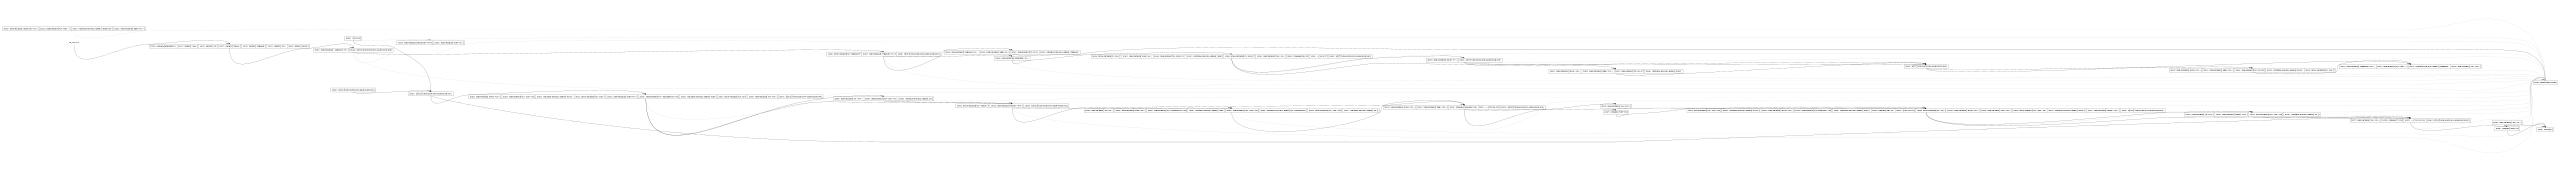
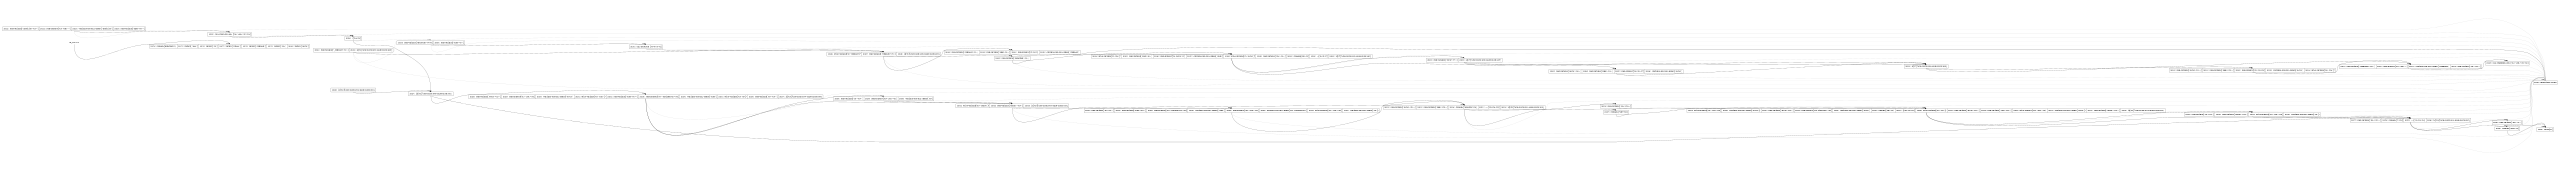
none -> (230, 34)
none -> (646, 47)
(286, 52) -> none
none -> (1121, 54)
none -> (2507, 63)
none -> (2457, 127)
